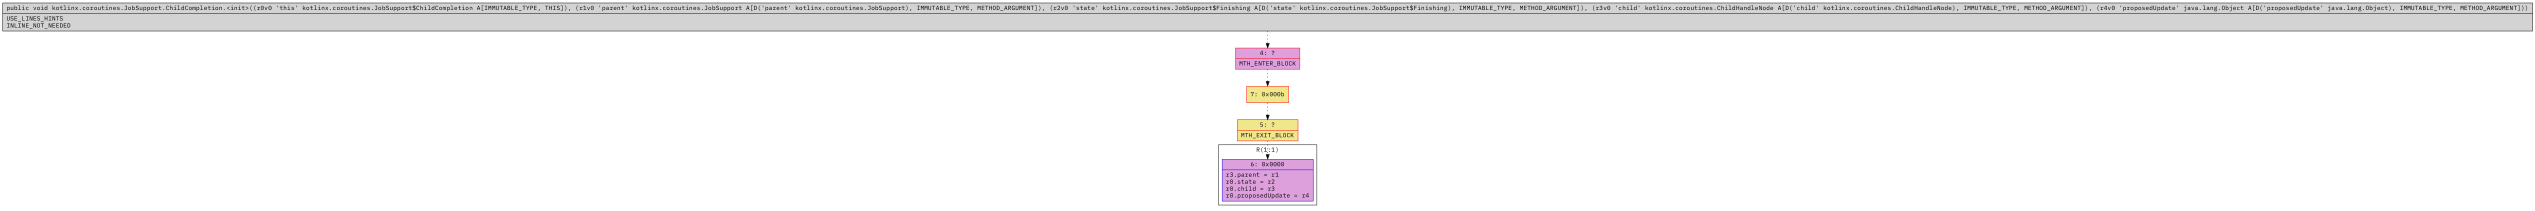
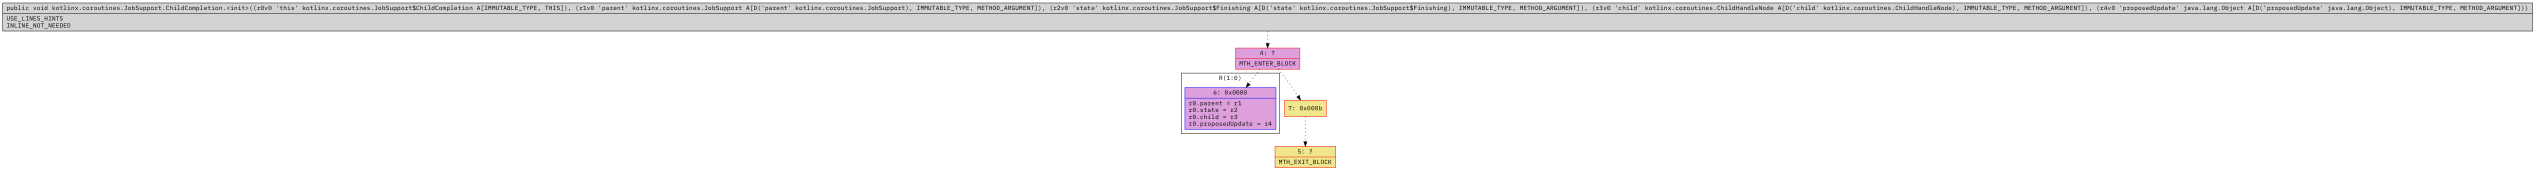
(1268, 148) -> (1254, 76)
(1268, 150) -> (1230, 78)
(1253, 175) -> (1215, 103)
